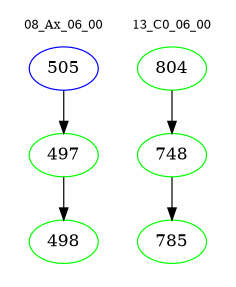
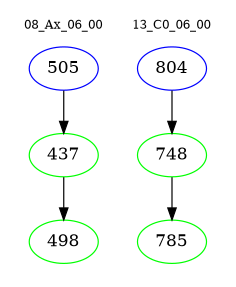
(172, 69) -> (172, 69)
(64, 155) -> (64, 155)
